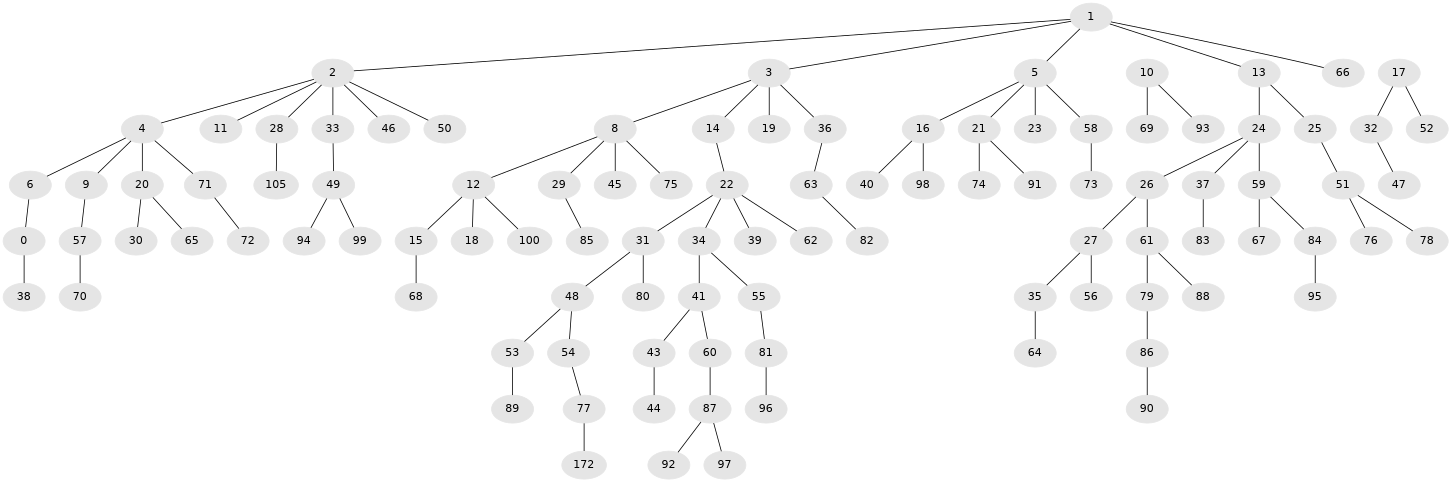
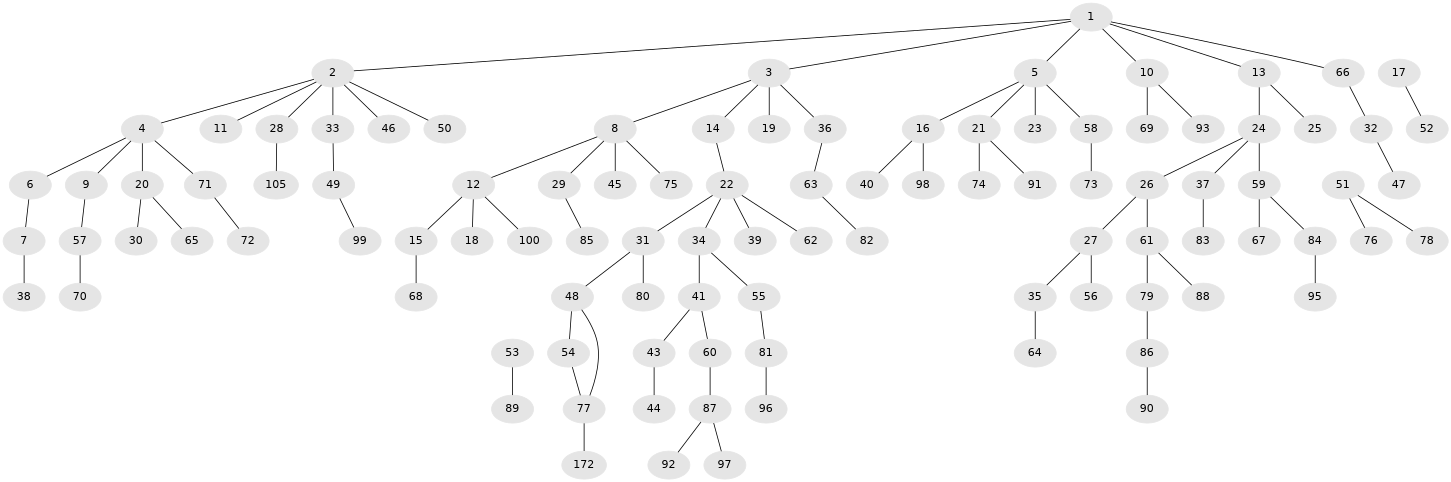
none -> (1119, 45)
(1385, 101) -> (1357, 101)
(1329, 157) -> none
(24, 241) -> (24, 241)
(304, 241) -> none
(542, 325) -> (598, 351)
